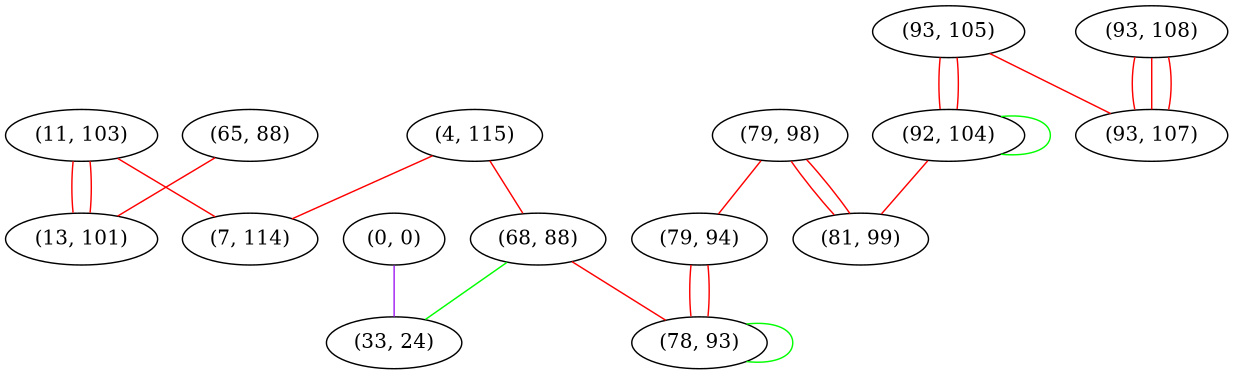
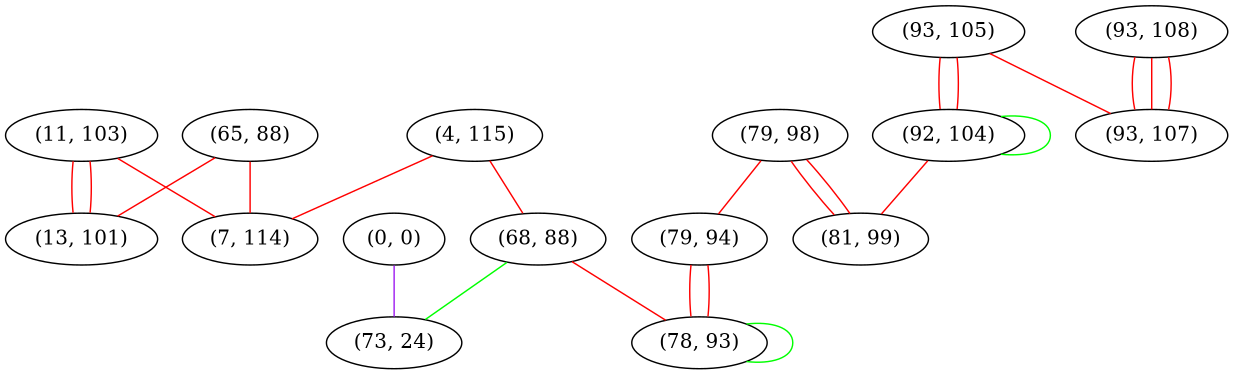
none -> (250, 187)
(394, 343) -> (394, 343)
